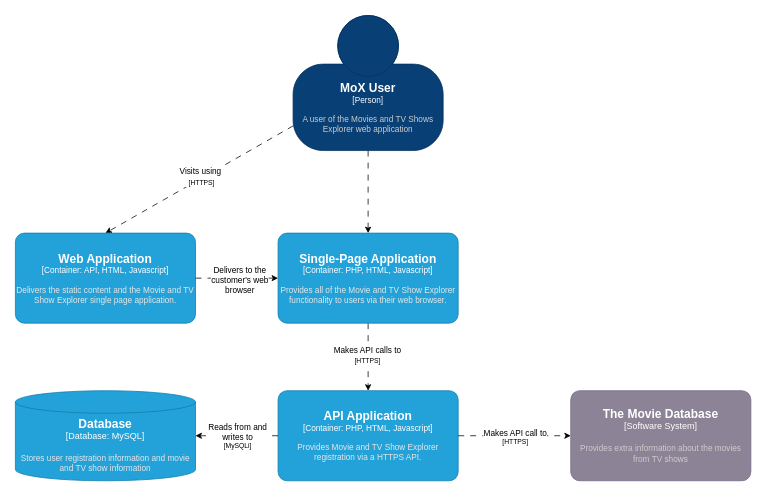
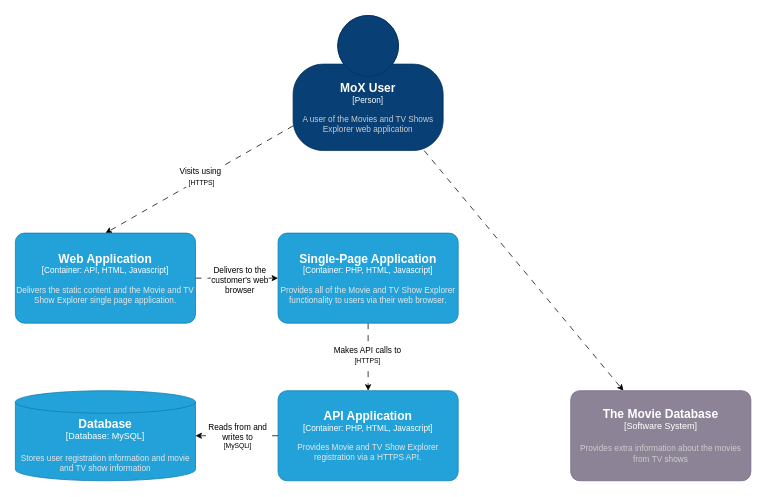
(368, 226) -> (521, 267)
(511, 435) -> none
